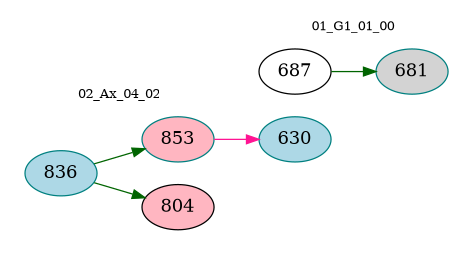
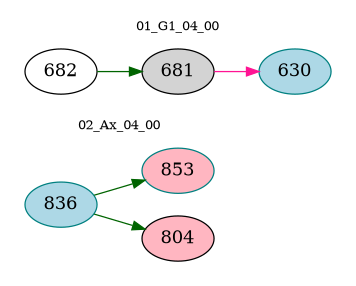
(354, 27) -> (178, 27)
(295, 72) -> (61, 72)
(412, 72) -> (178, 72)
(120, 95) -> (120, 126)
(232, 139) -> (230, 72)
